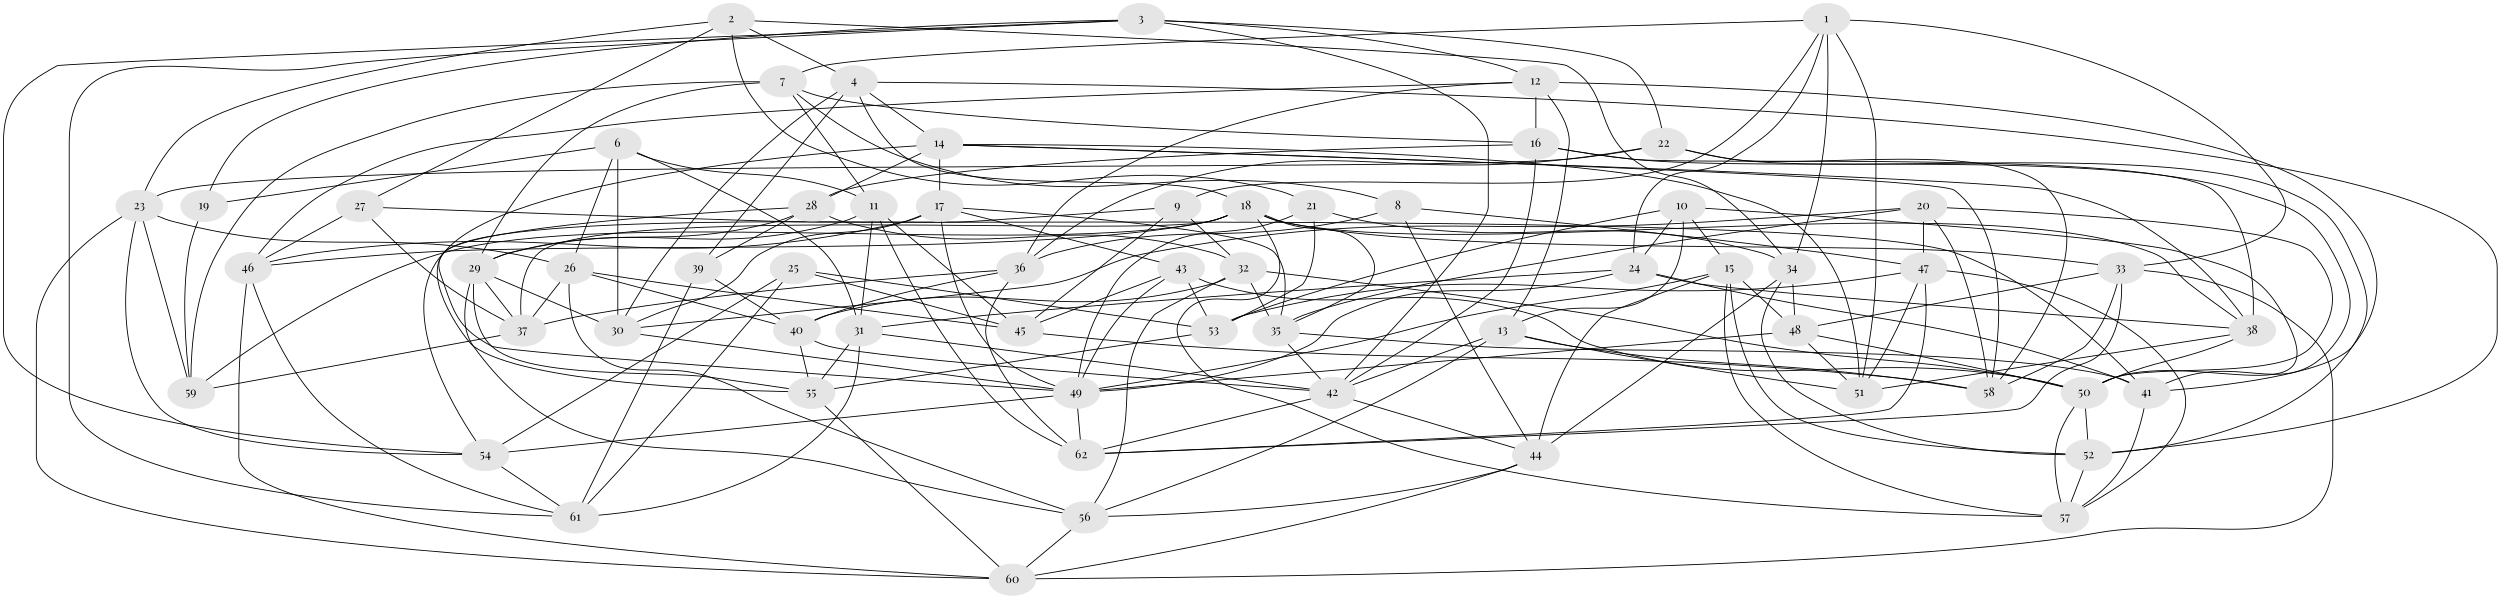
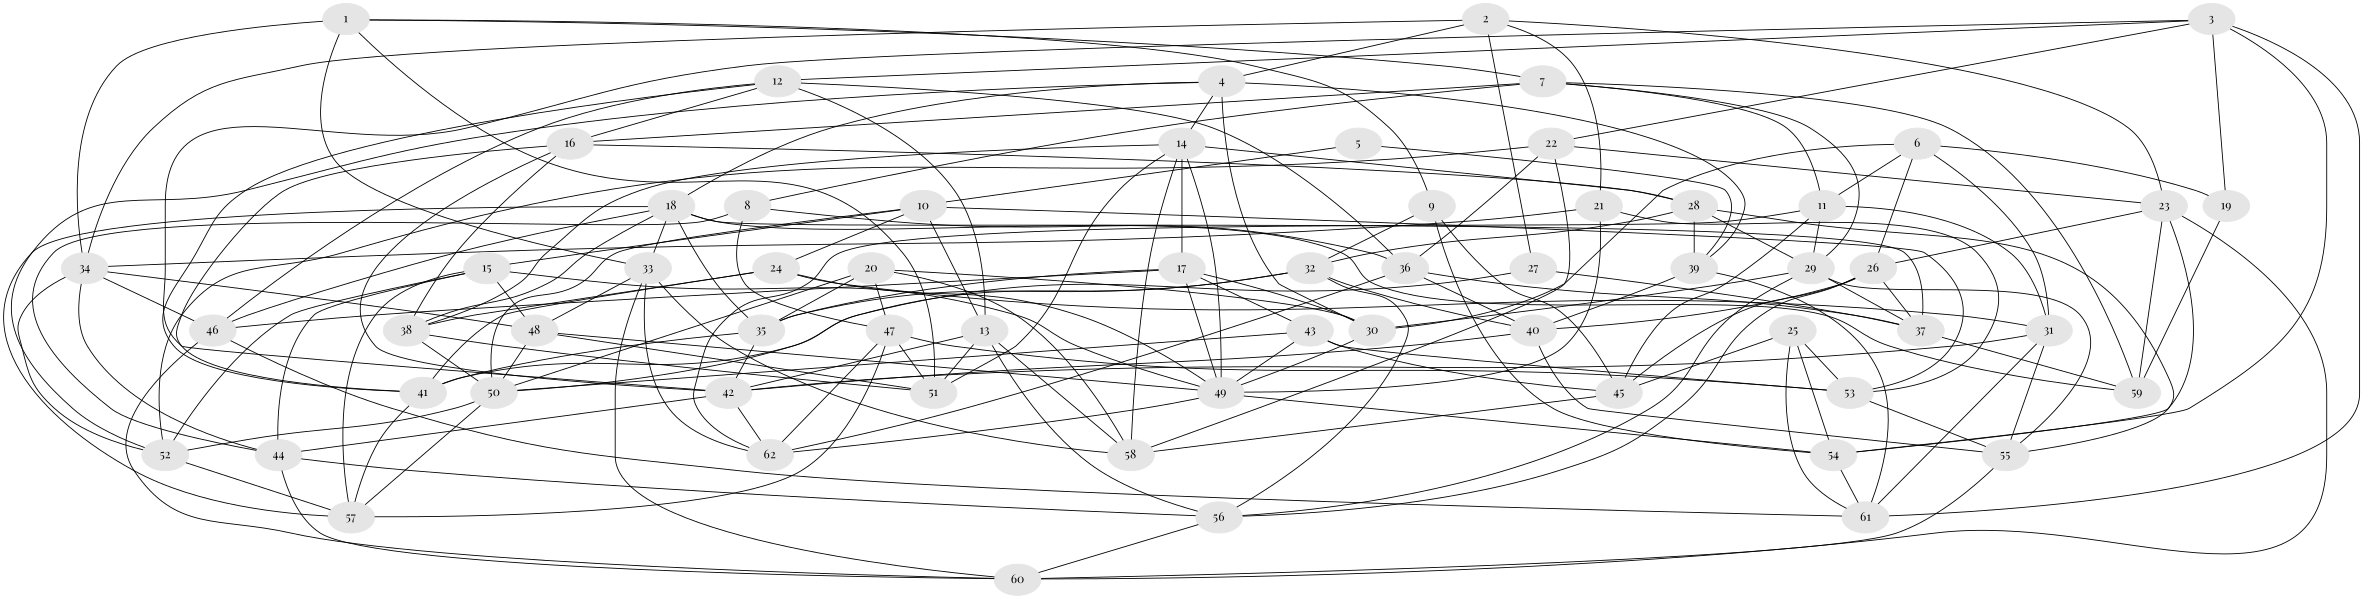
none -> (1358, 144)
(1740, 153) -> none
(306, 236) -> (149, 299)
